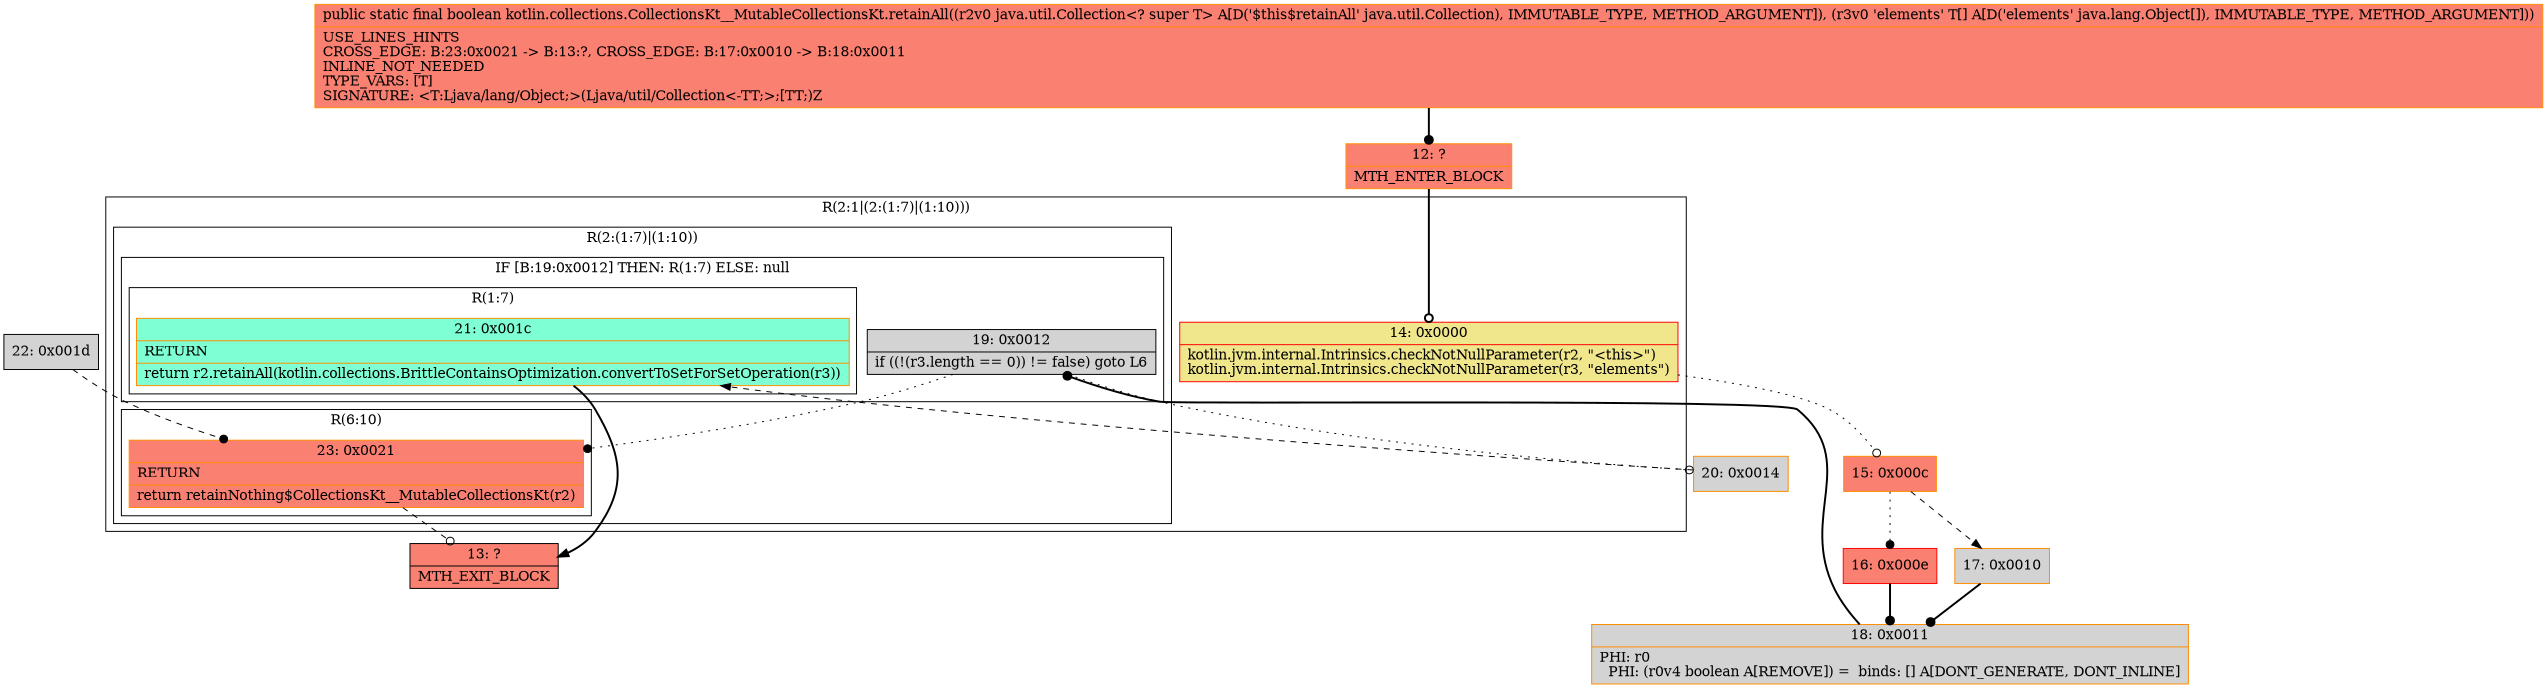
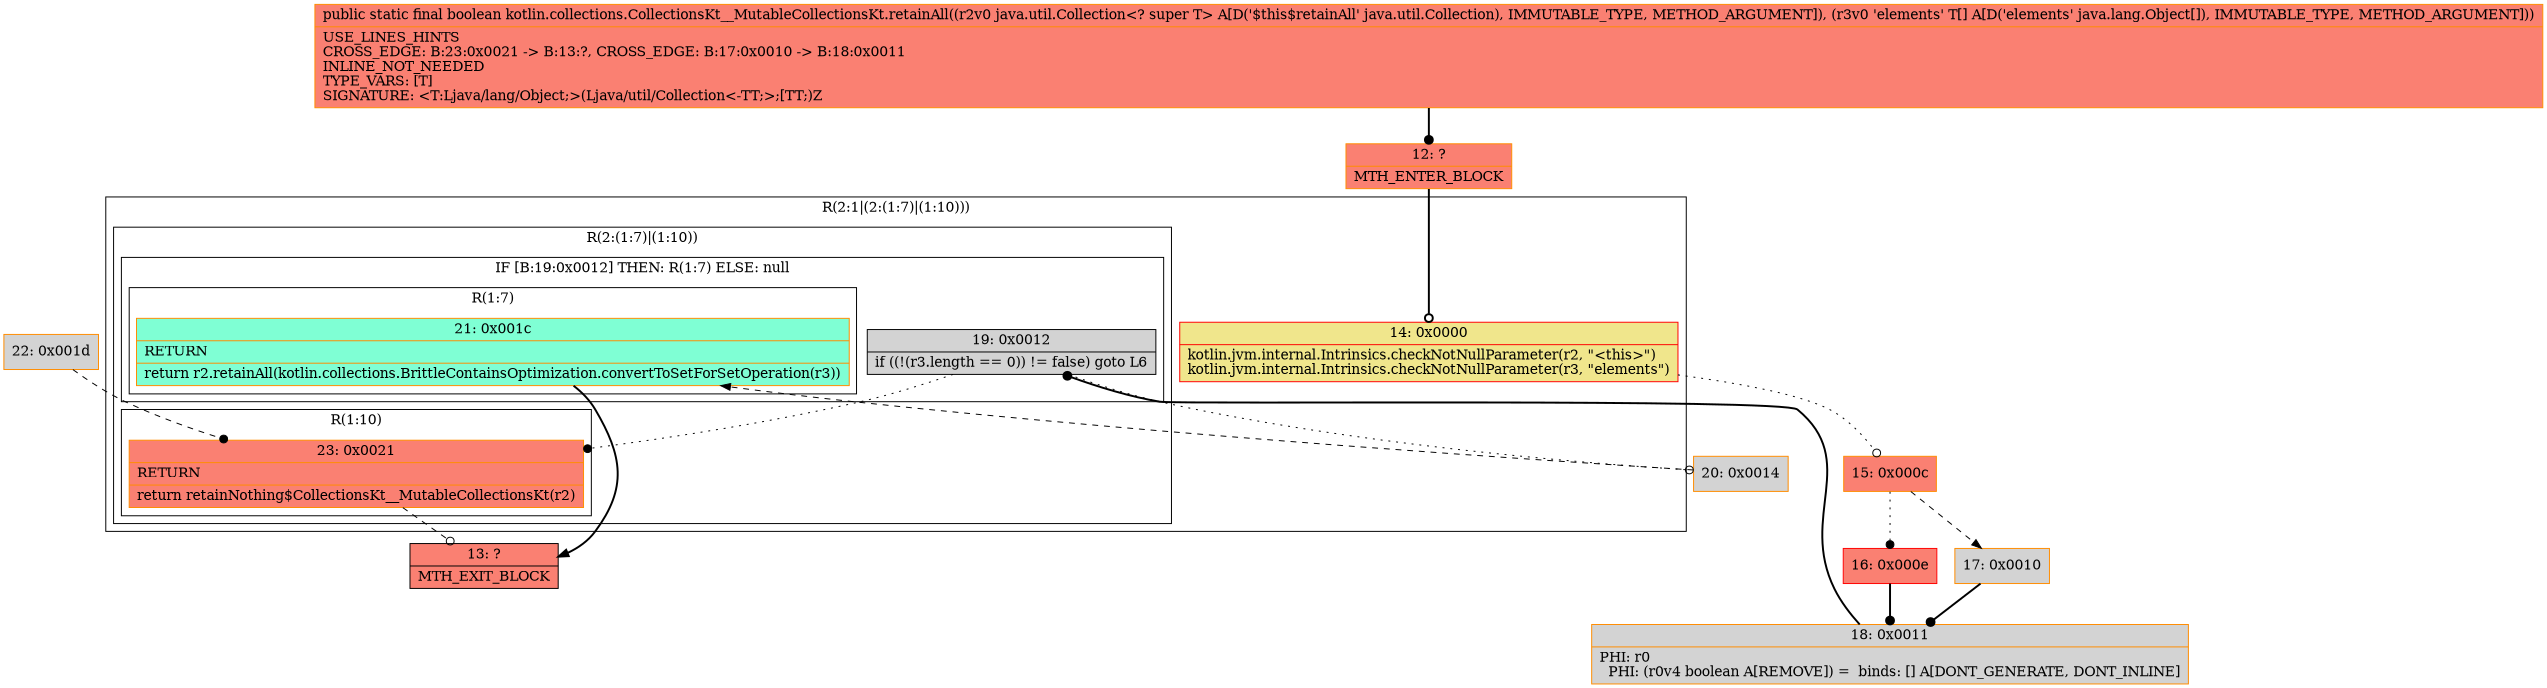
(51, 352) -> (51, 352)
(356, 421) -> (356, 421)
